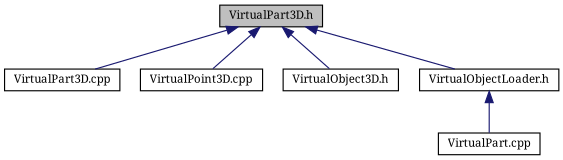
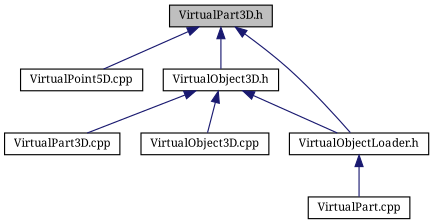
(161, 50) -> (136, 114)
(202, 80) -> (82, 80)
none -> (295, 114)
none -> (205, 144)
